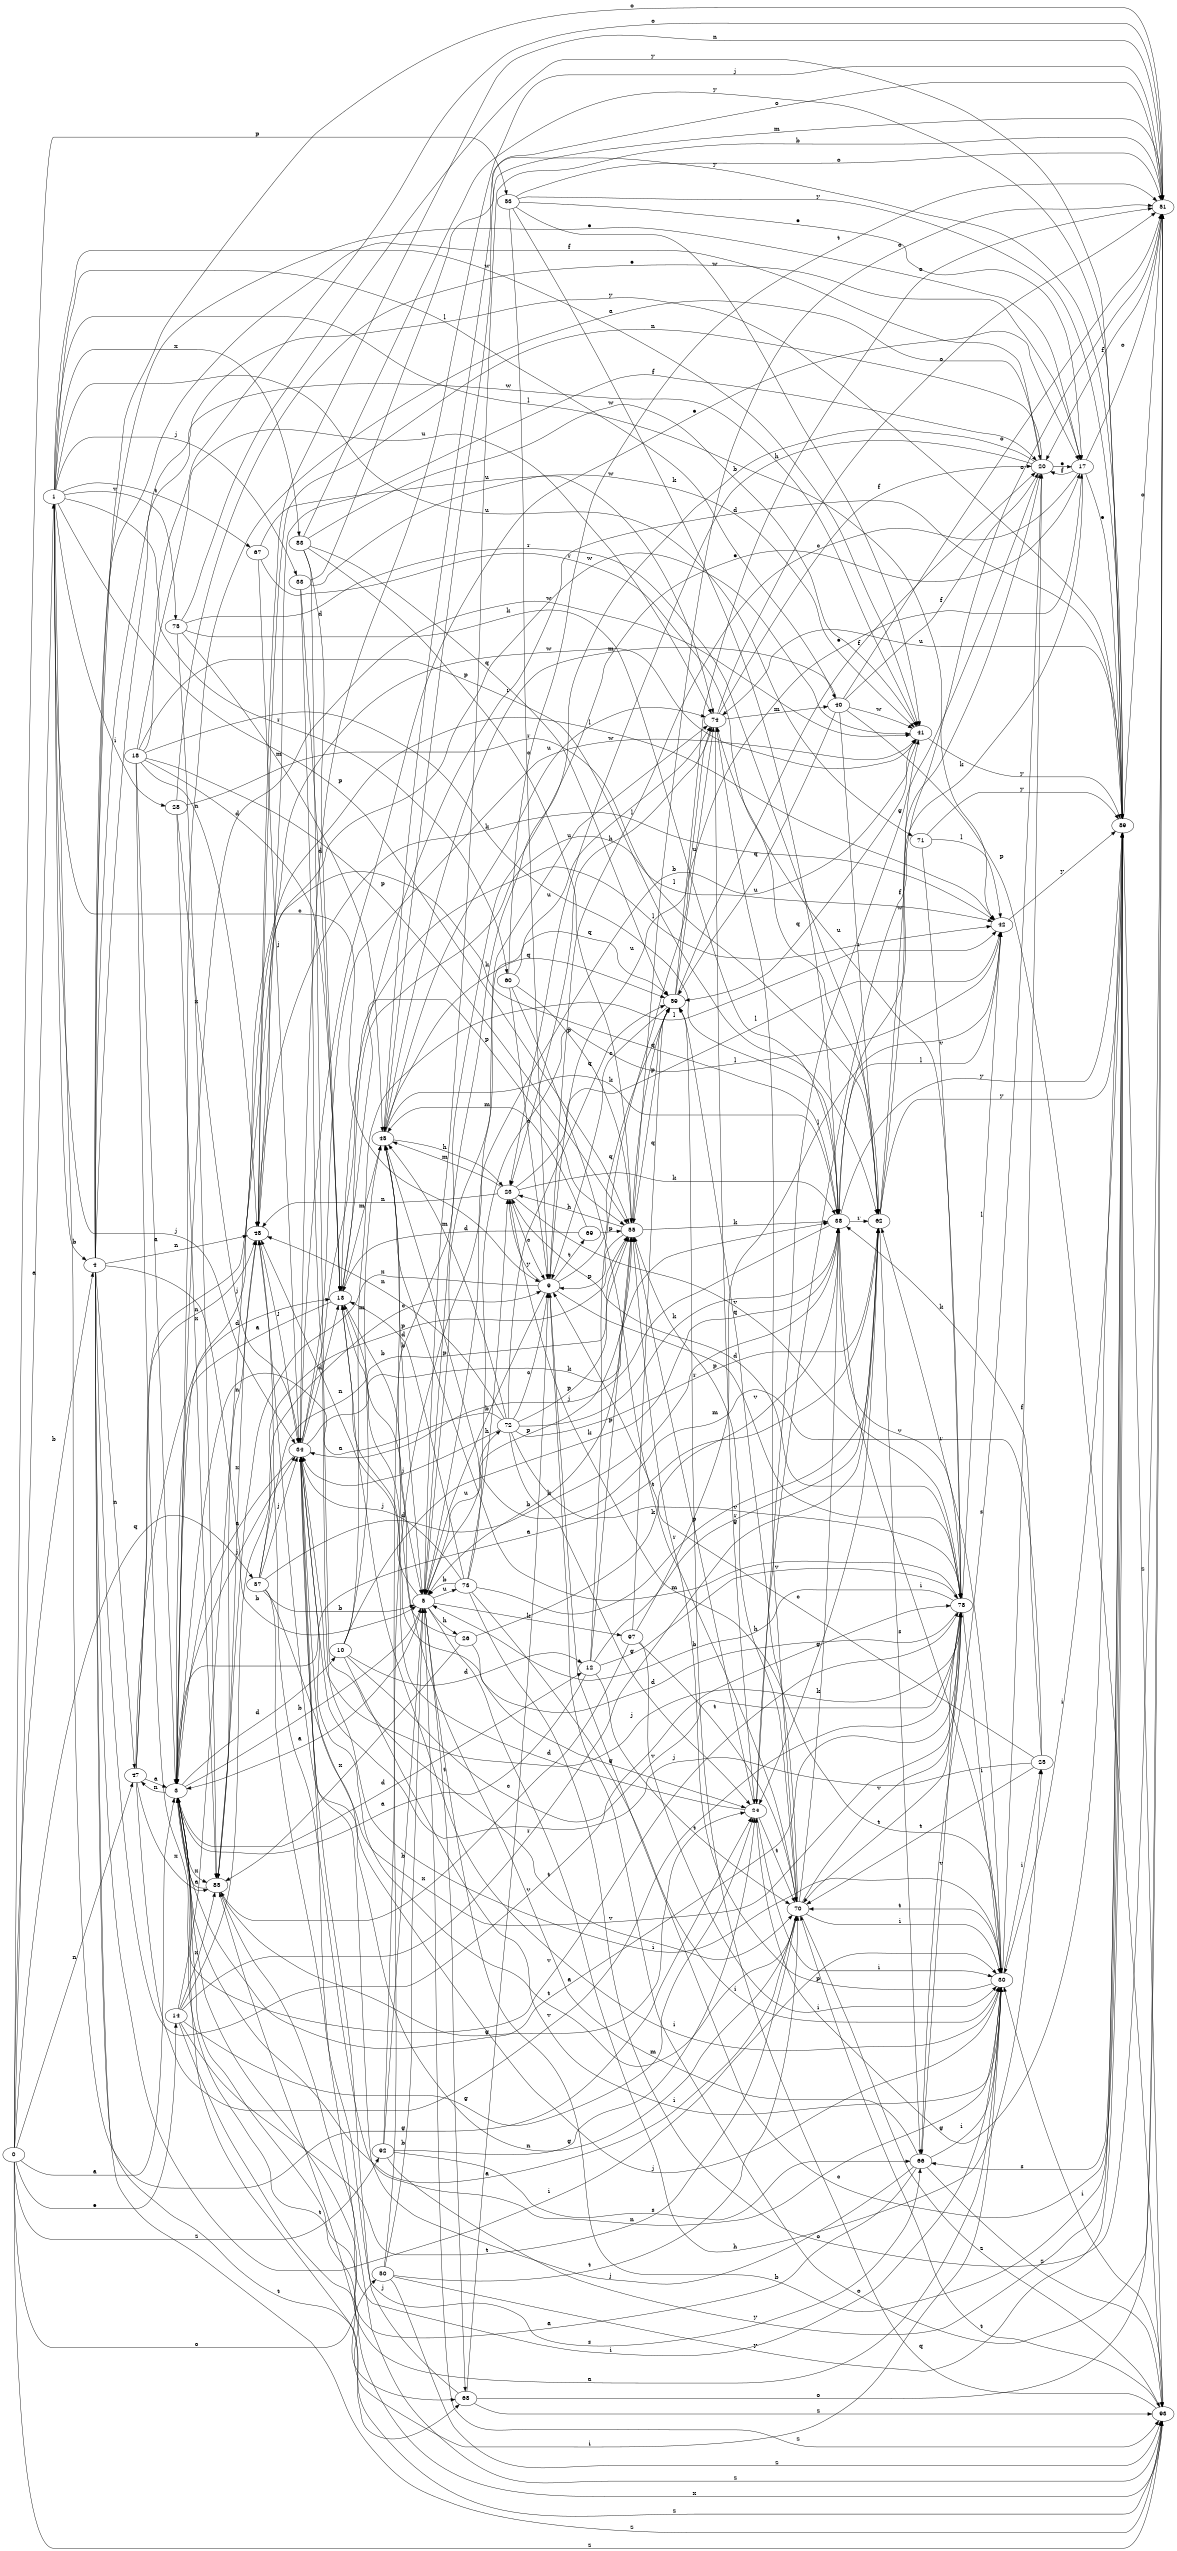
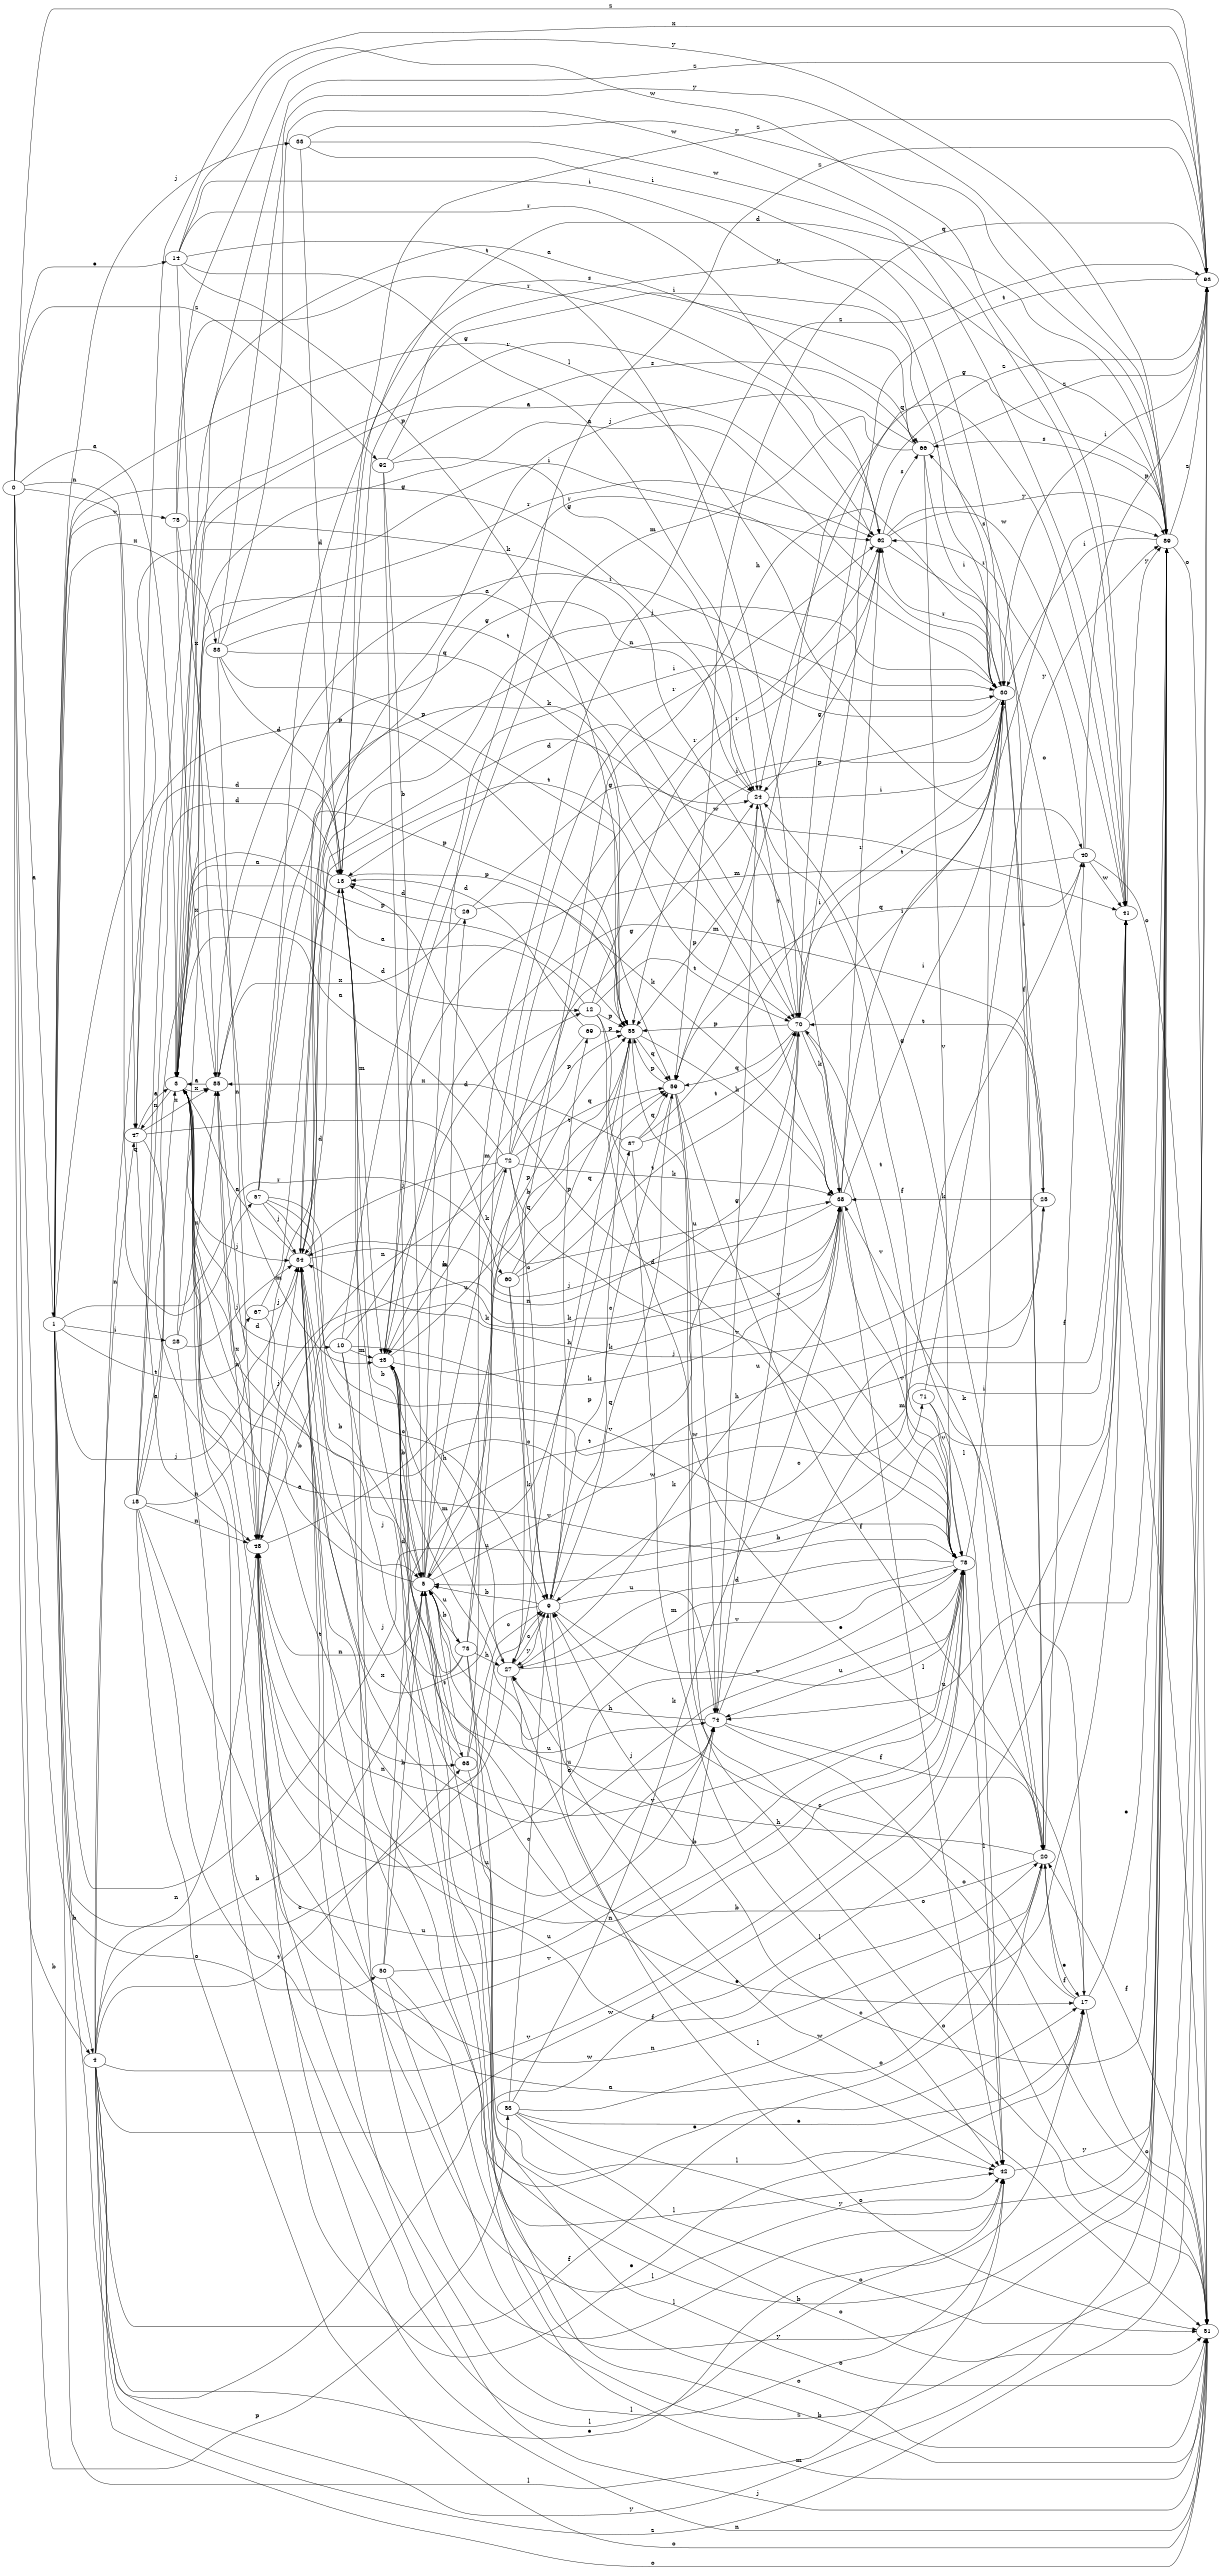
(839, 238) -> (861, 2201)
(949, 595) -> (1064, 1358)
none -> (236, 1096)
(508, 1192) -> (508, 1670)
(599, 1281) -> (608, 1311)
(632, 1637) -> (632, 1144)
none -> (573, 1923)
(516, 2491) -> (300, 49)
